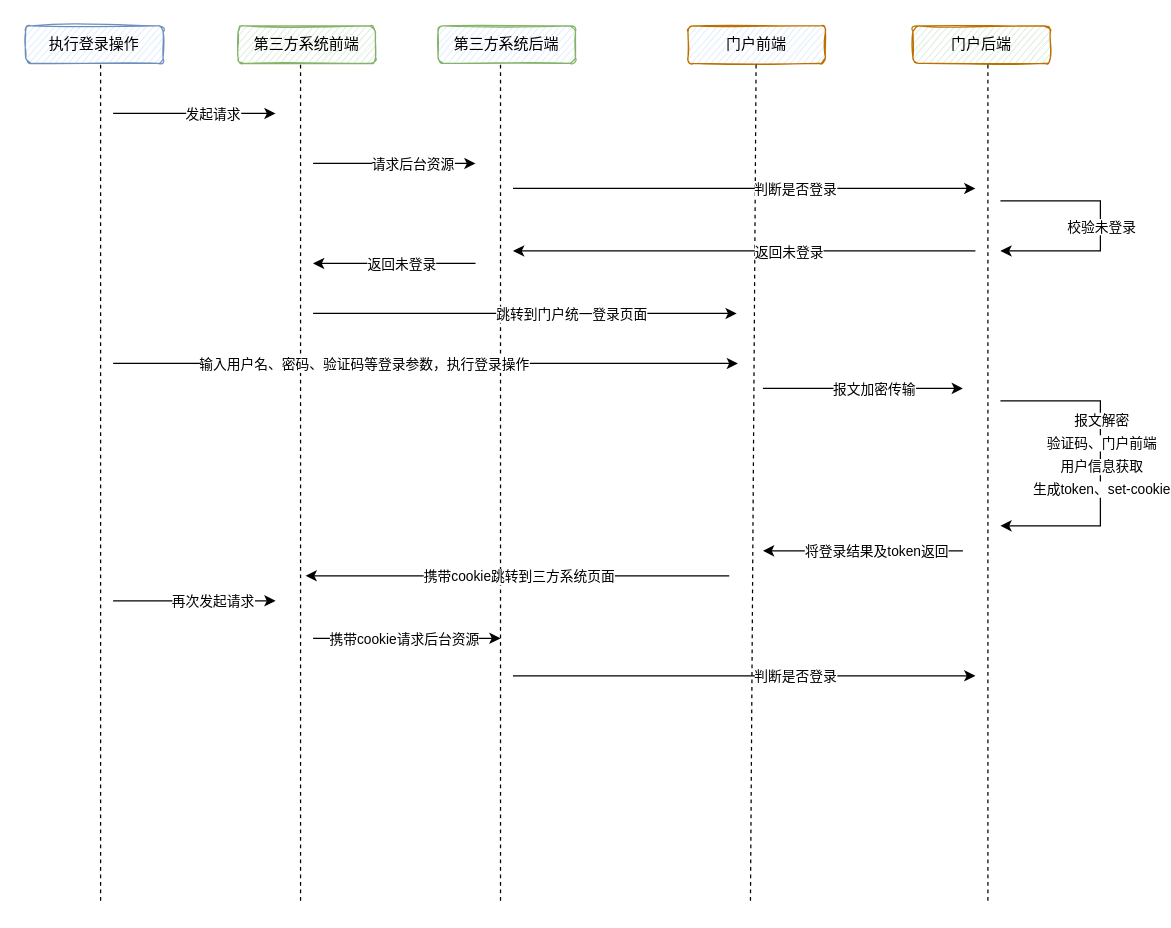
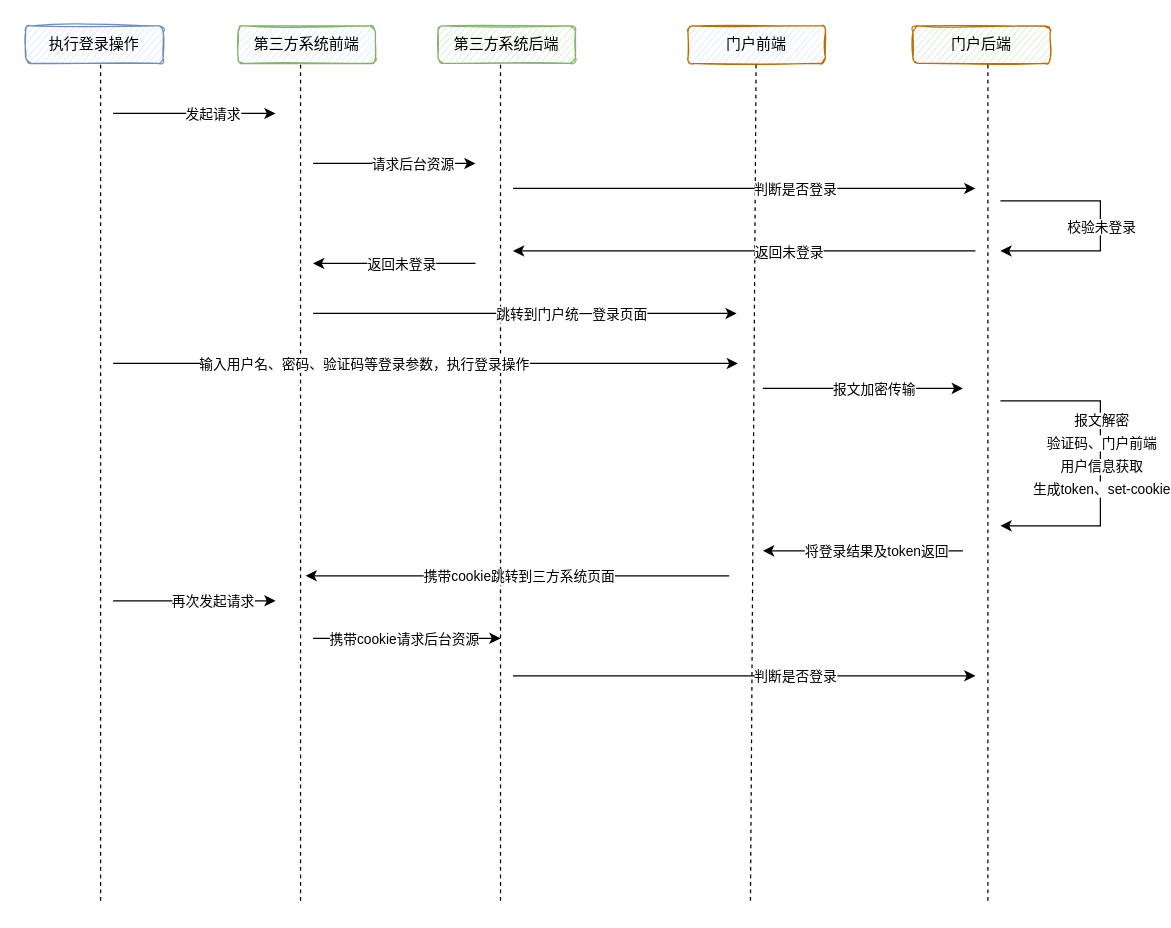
(307, 44) -> (307, 44)
(507, 44) -> (507, 44)
